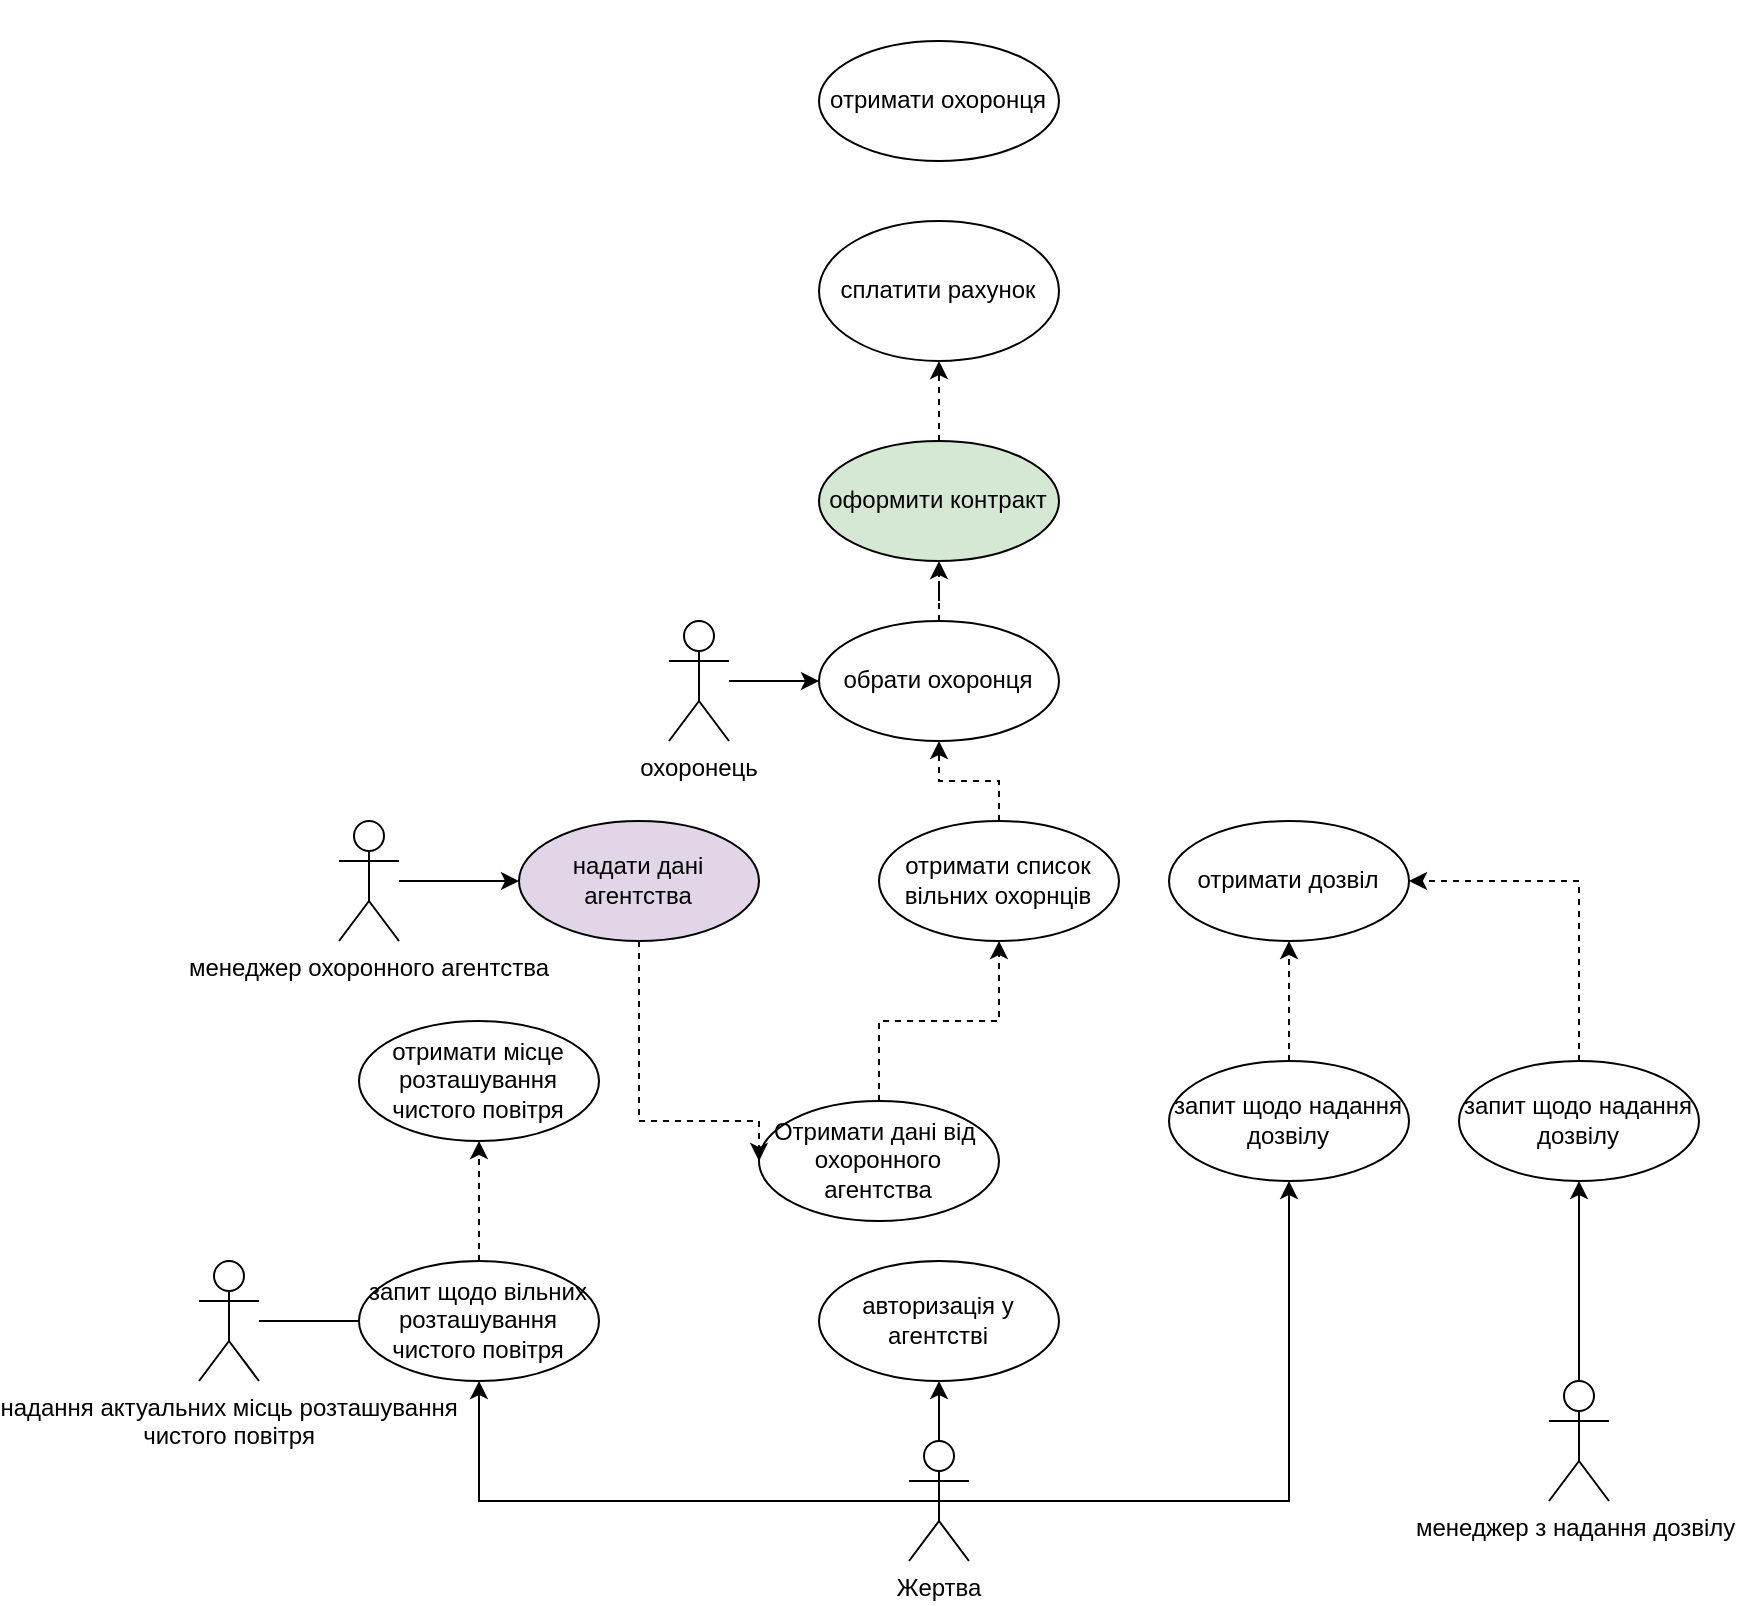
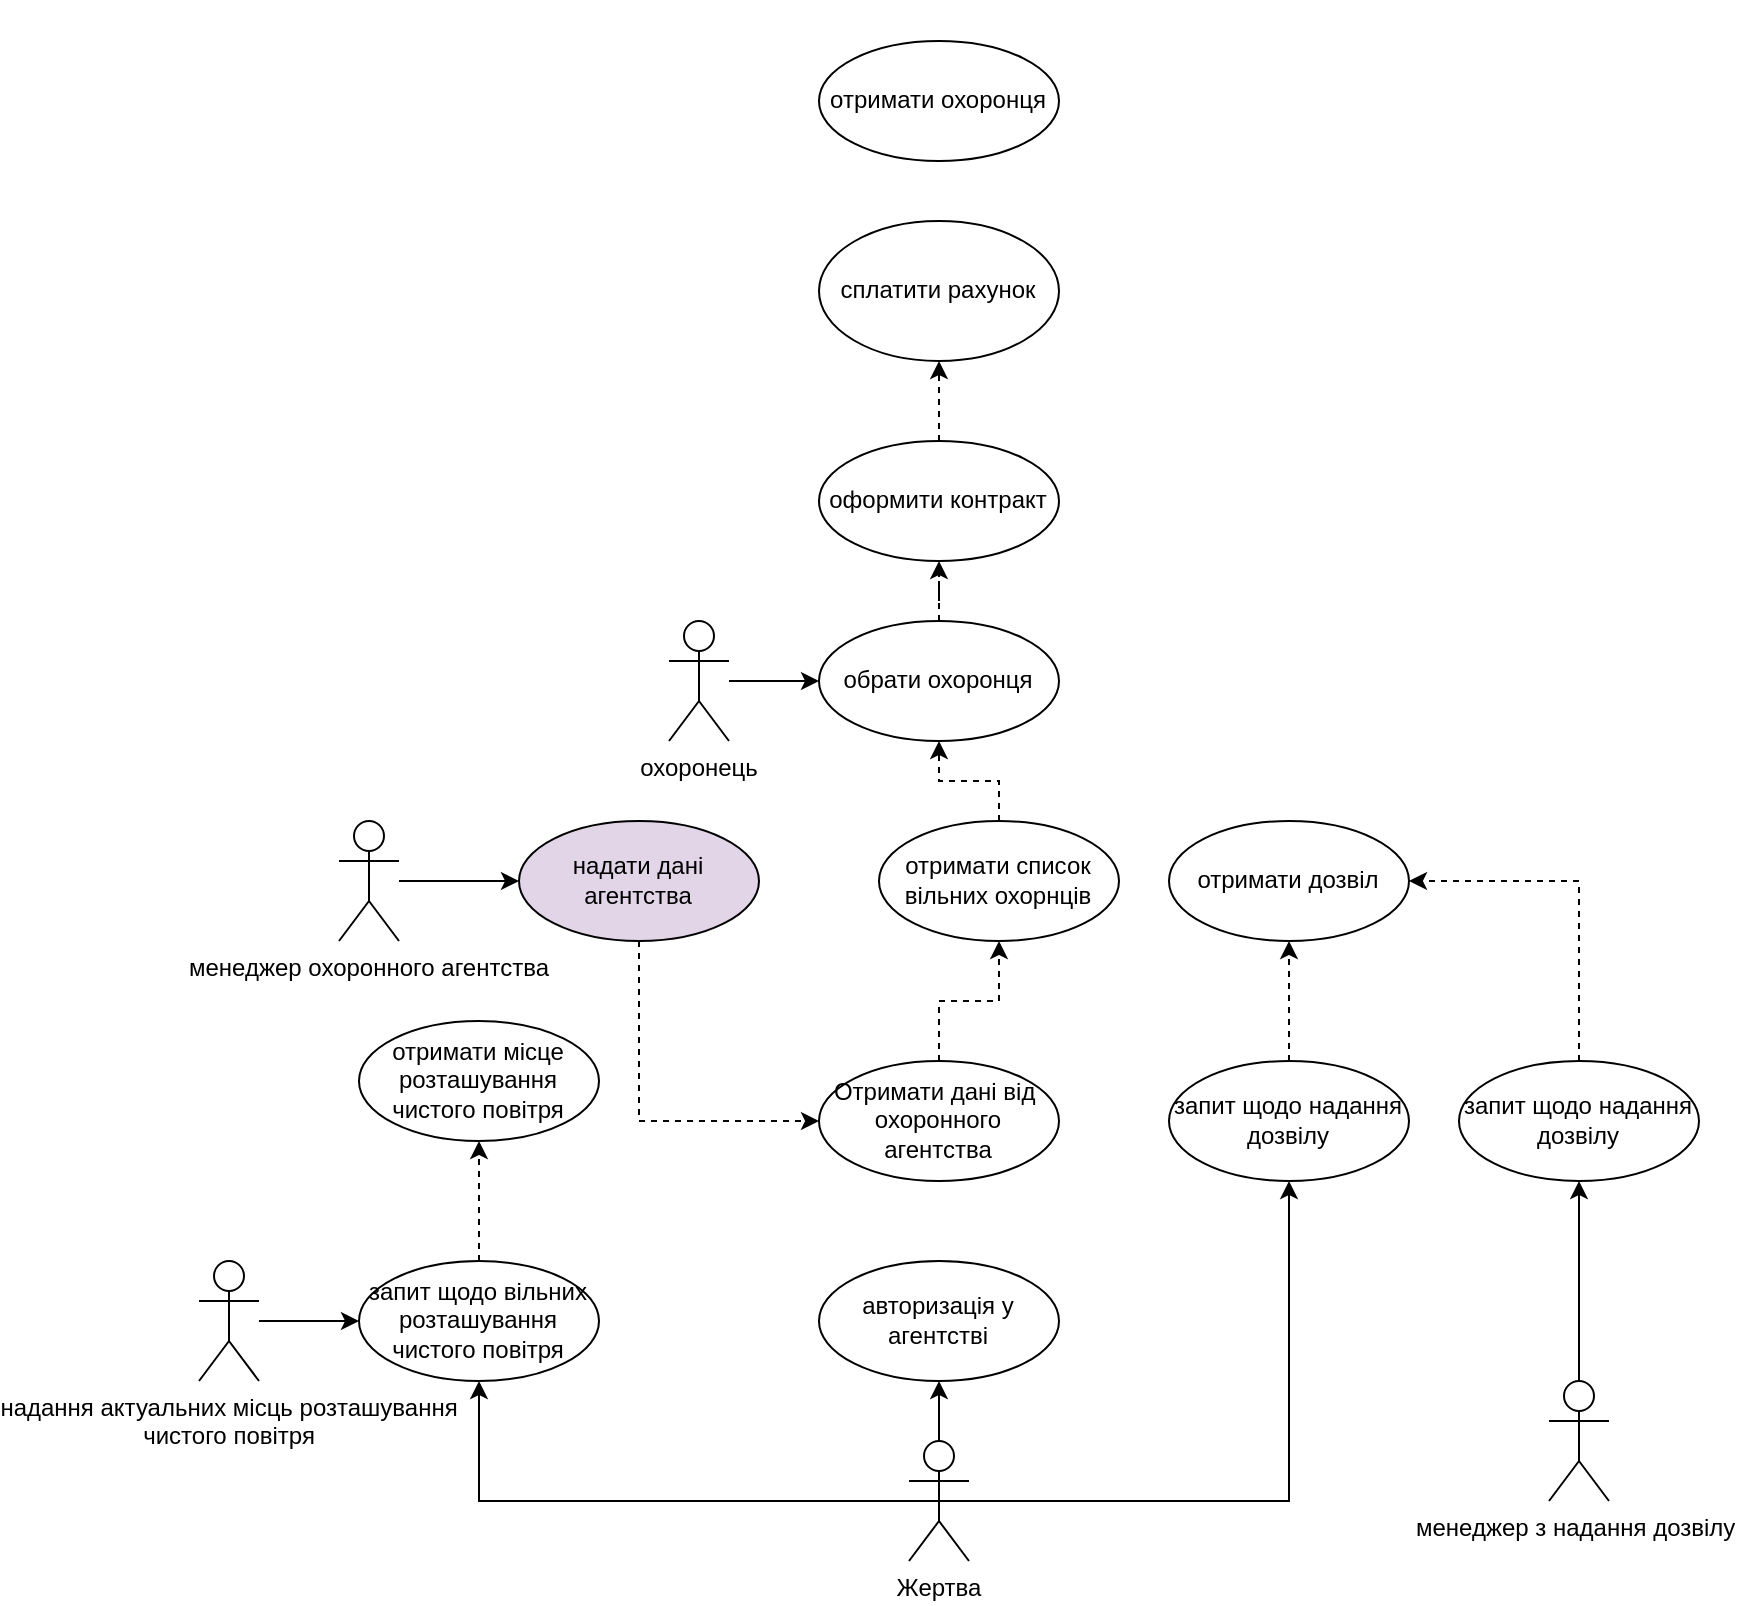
(939, 501) -> (939, 501)
(879, 1161) -> (939, 1121)
(349, 1321) -> (344, 1321)
